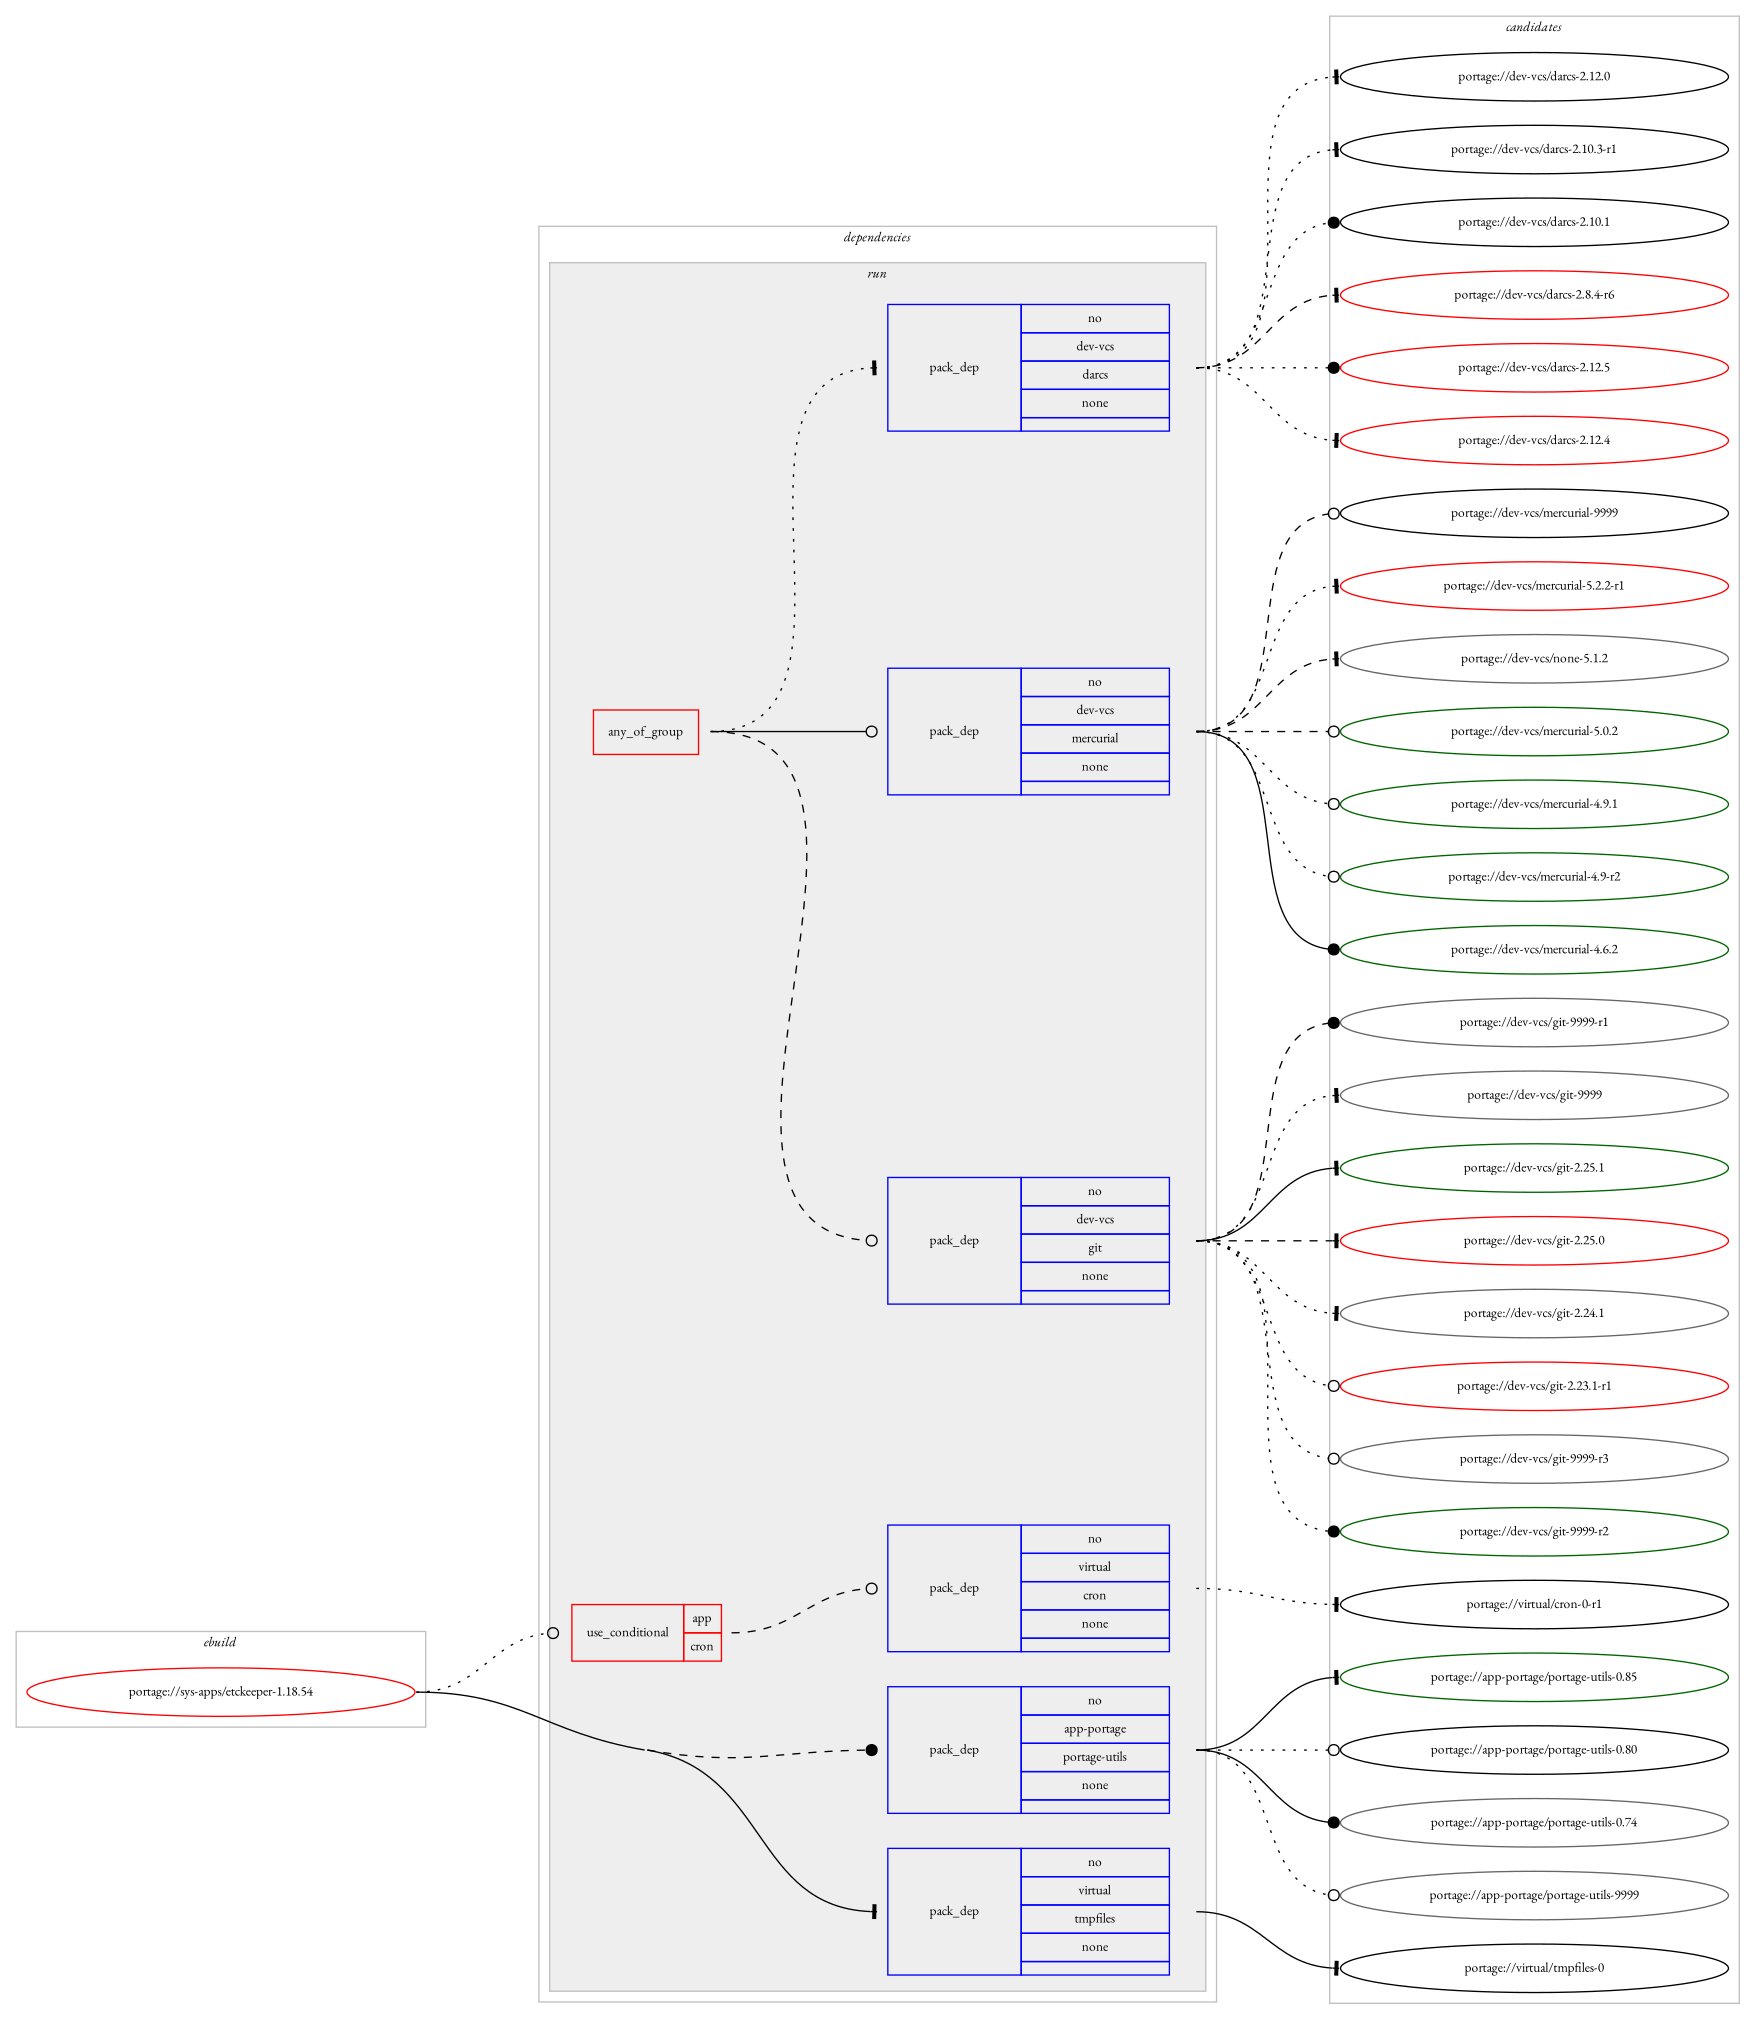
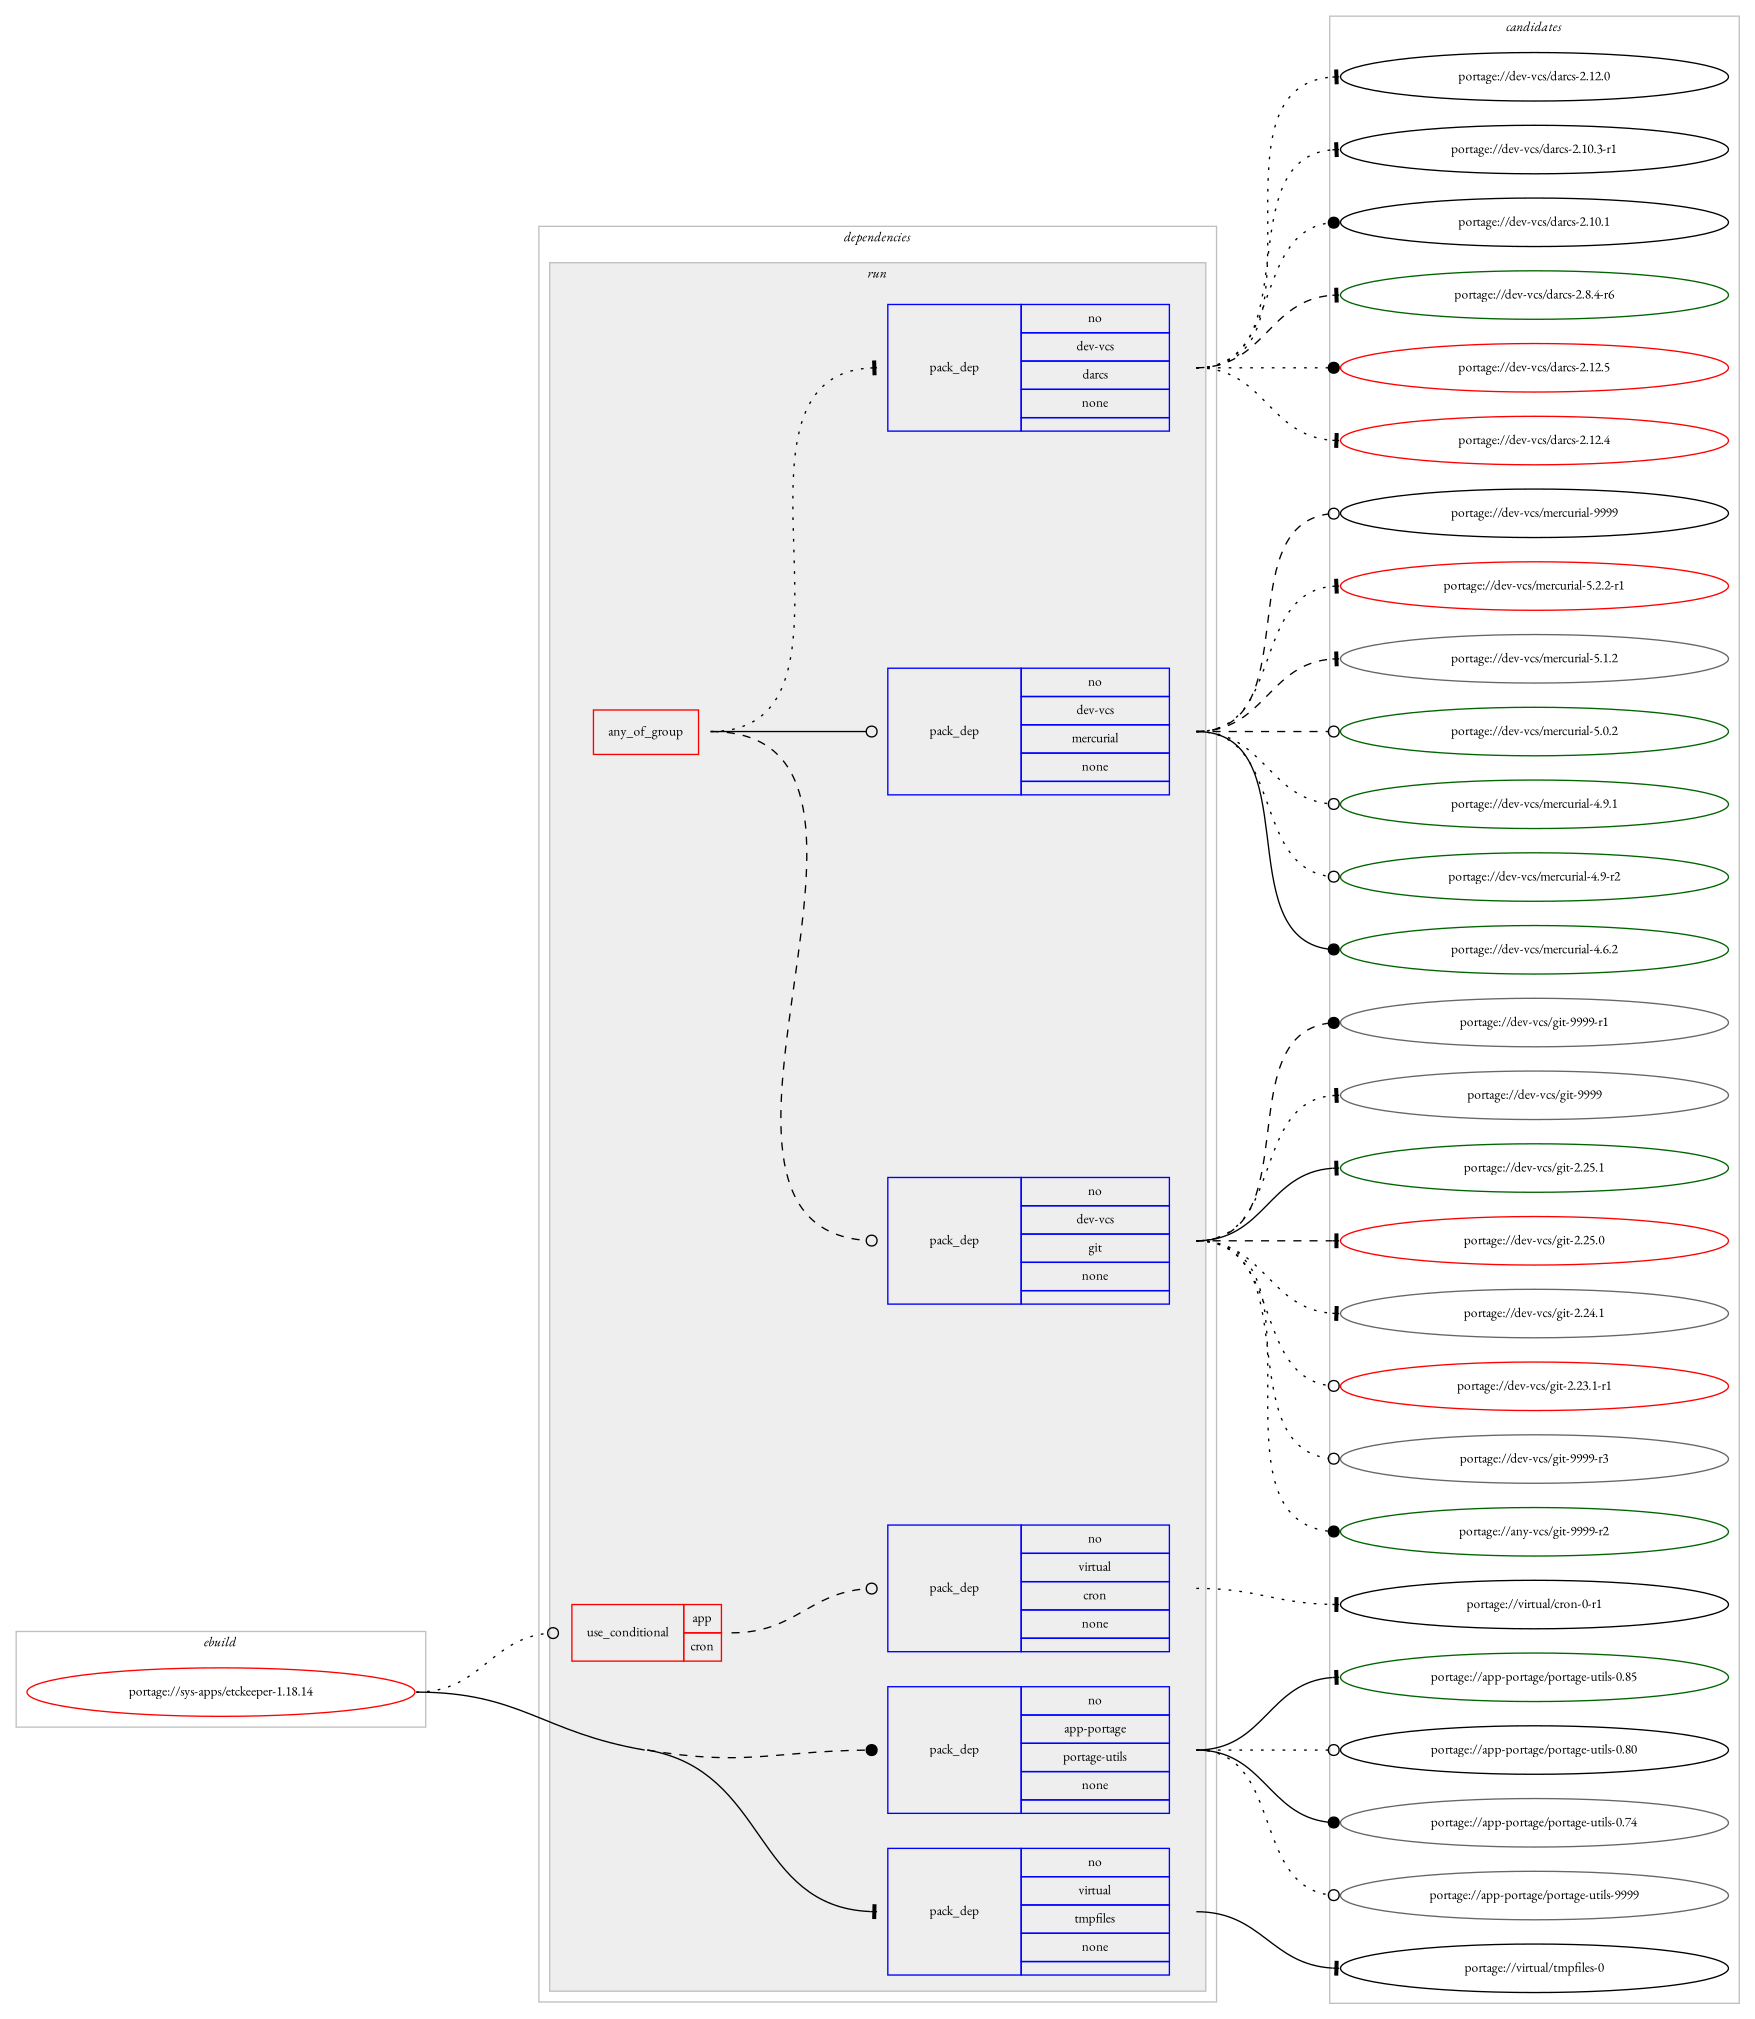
(1534, 295) -> (1534, 295)
(1534, 659) -> (1534, 659)
(1534, 1532) -> (1534, 1532)
(221, 1692) -> (221, 1692)
